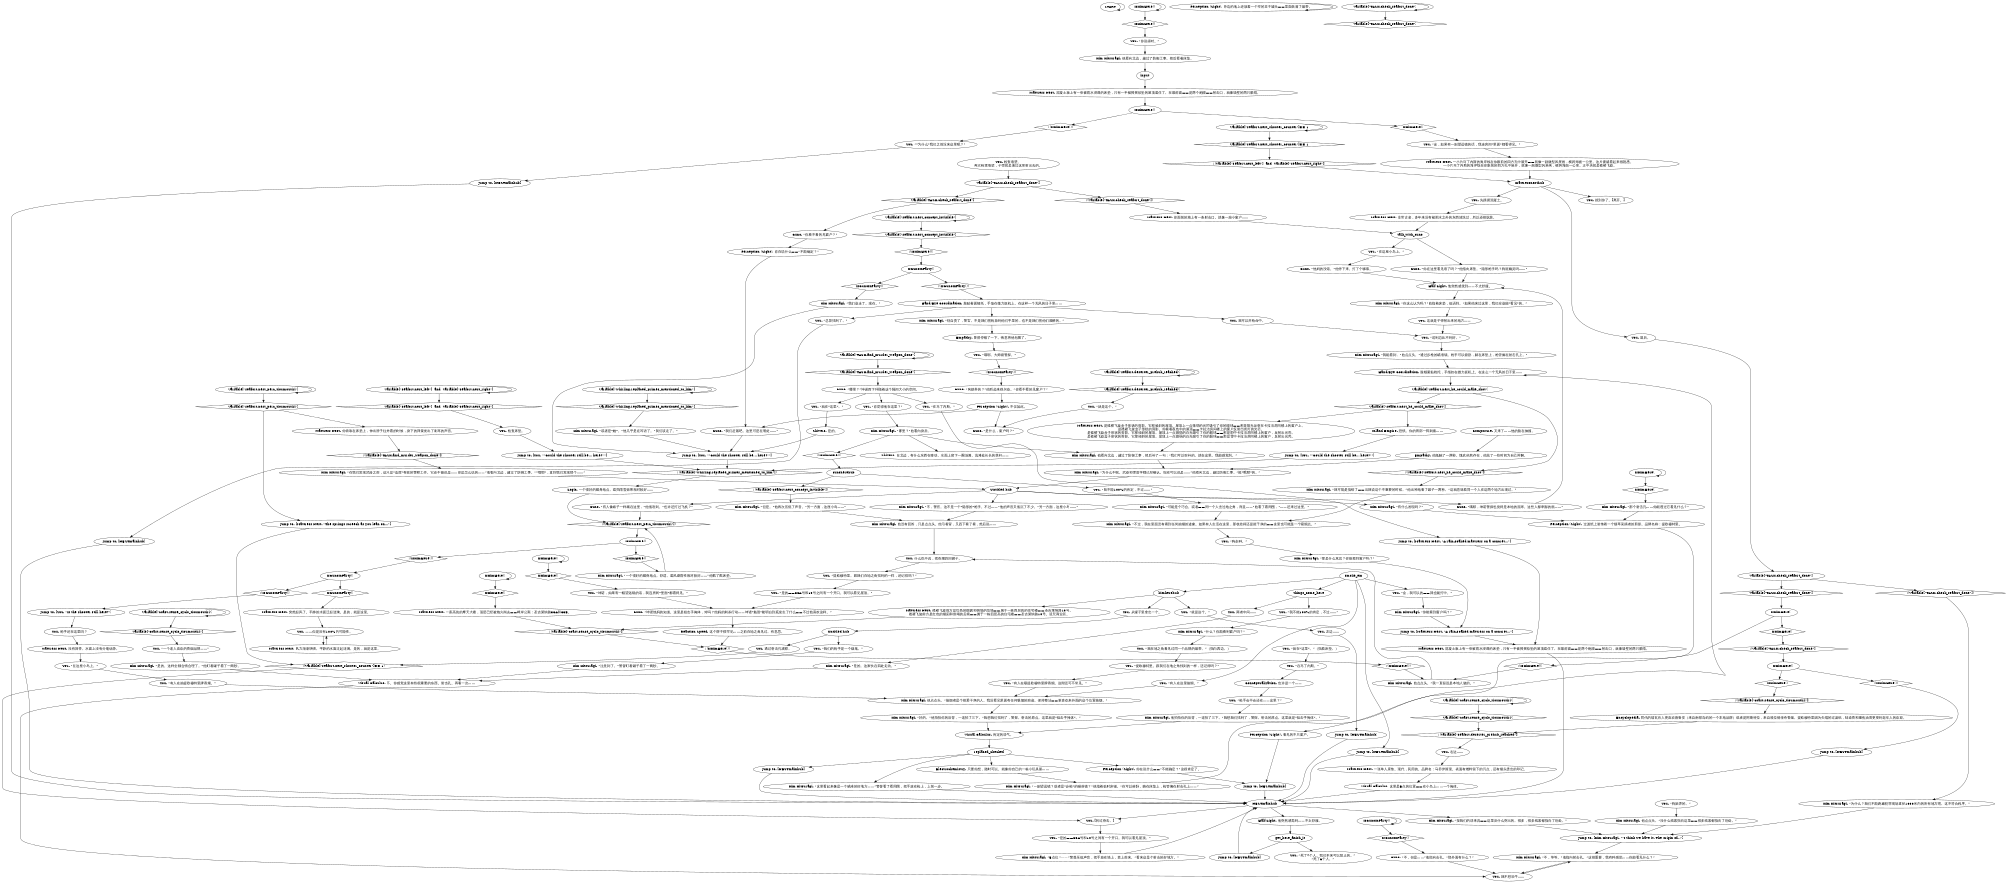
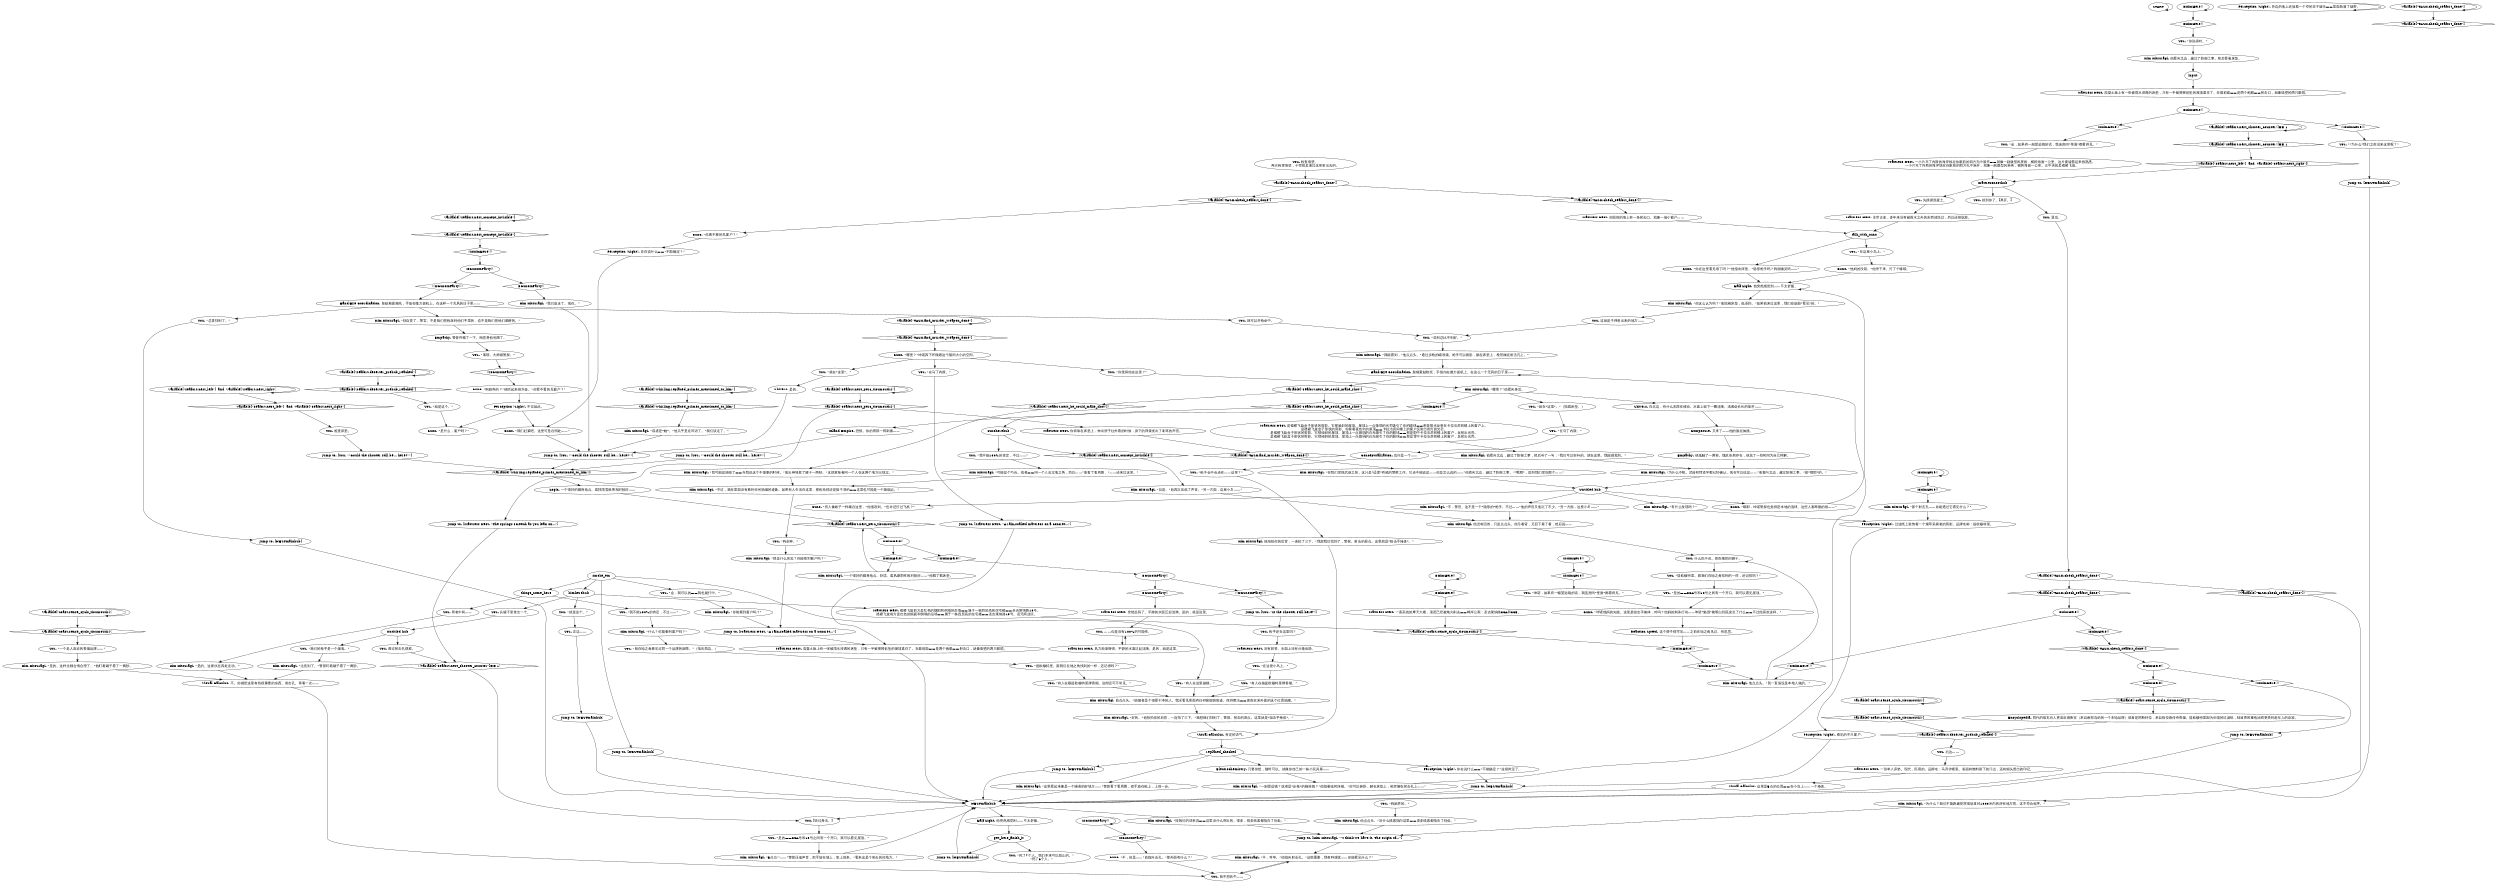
none -> (1709, 418)
(1001, 447) -> (1525, 398)
